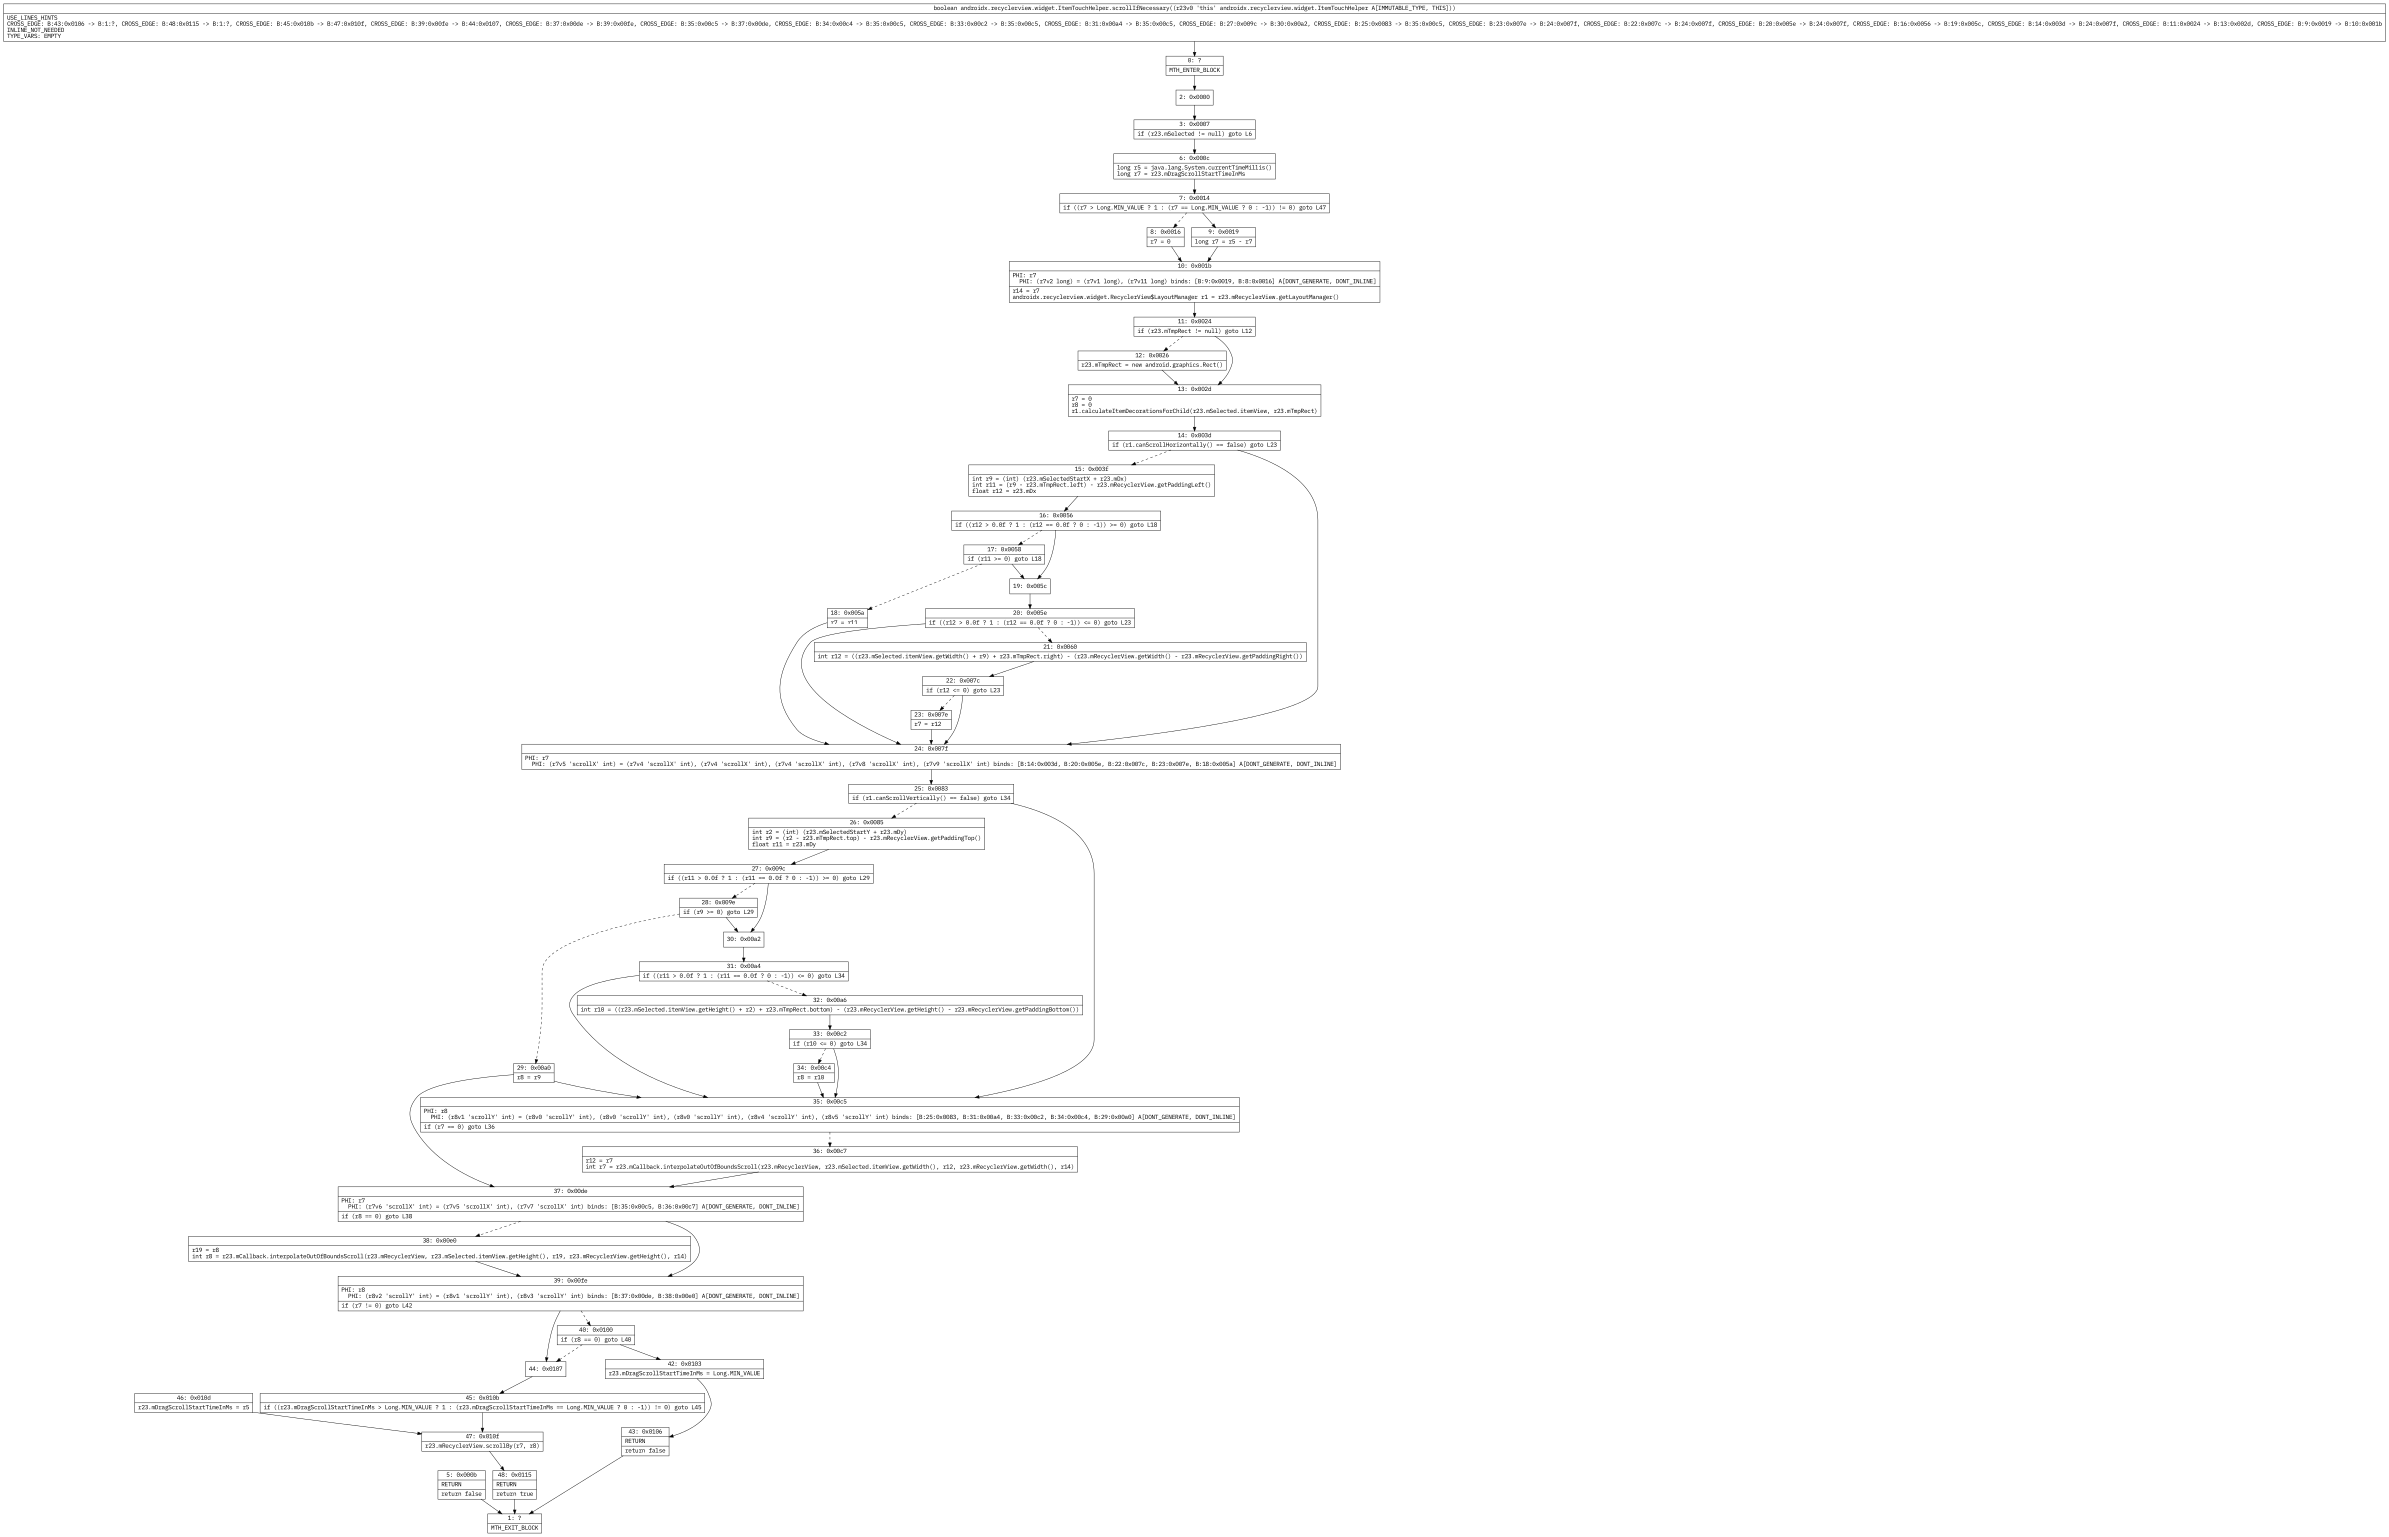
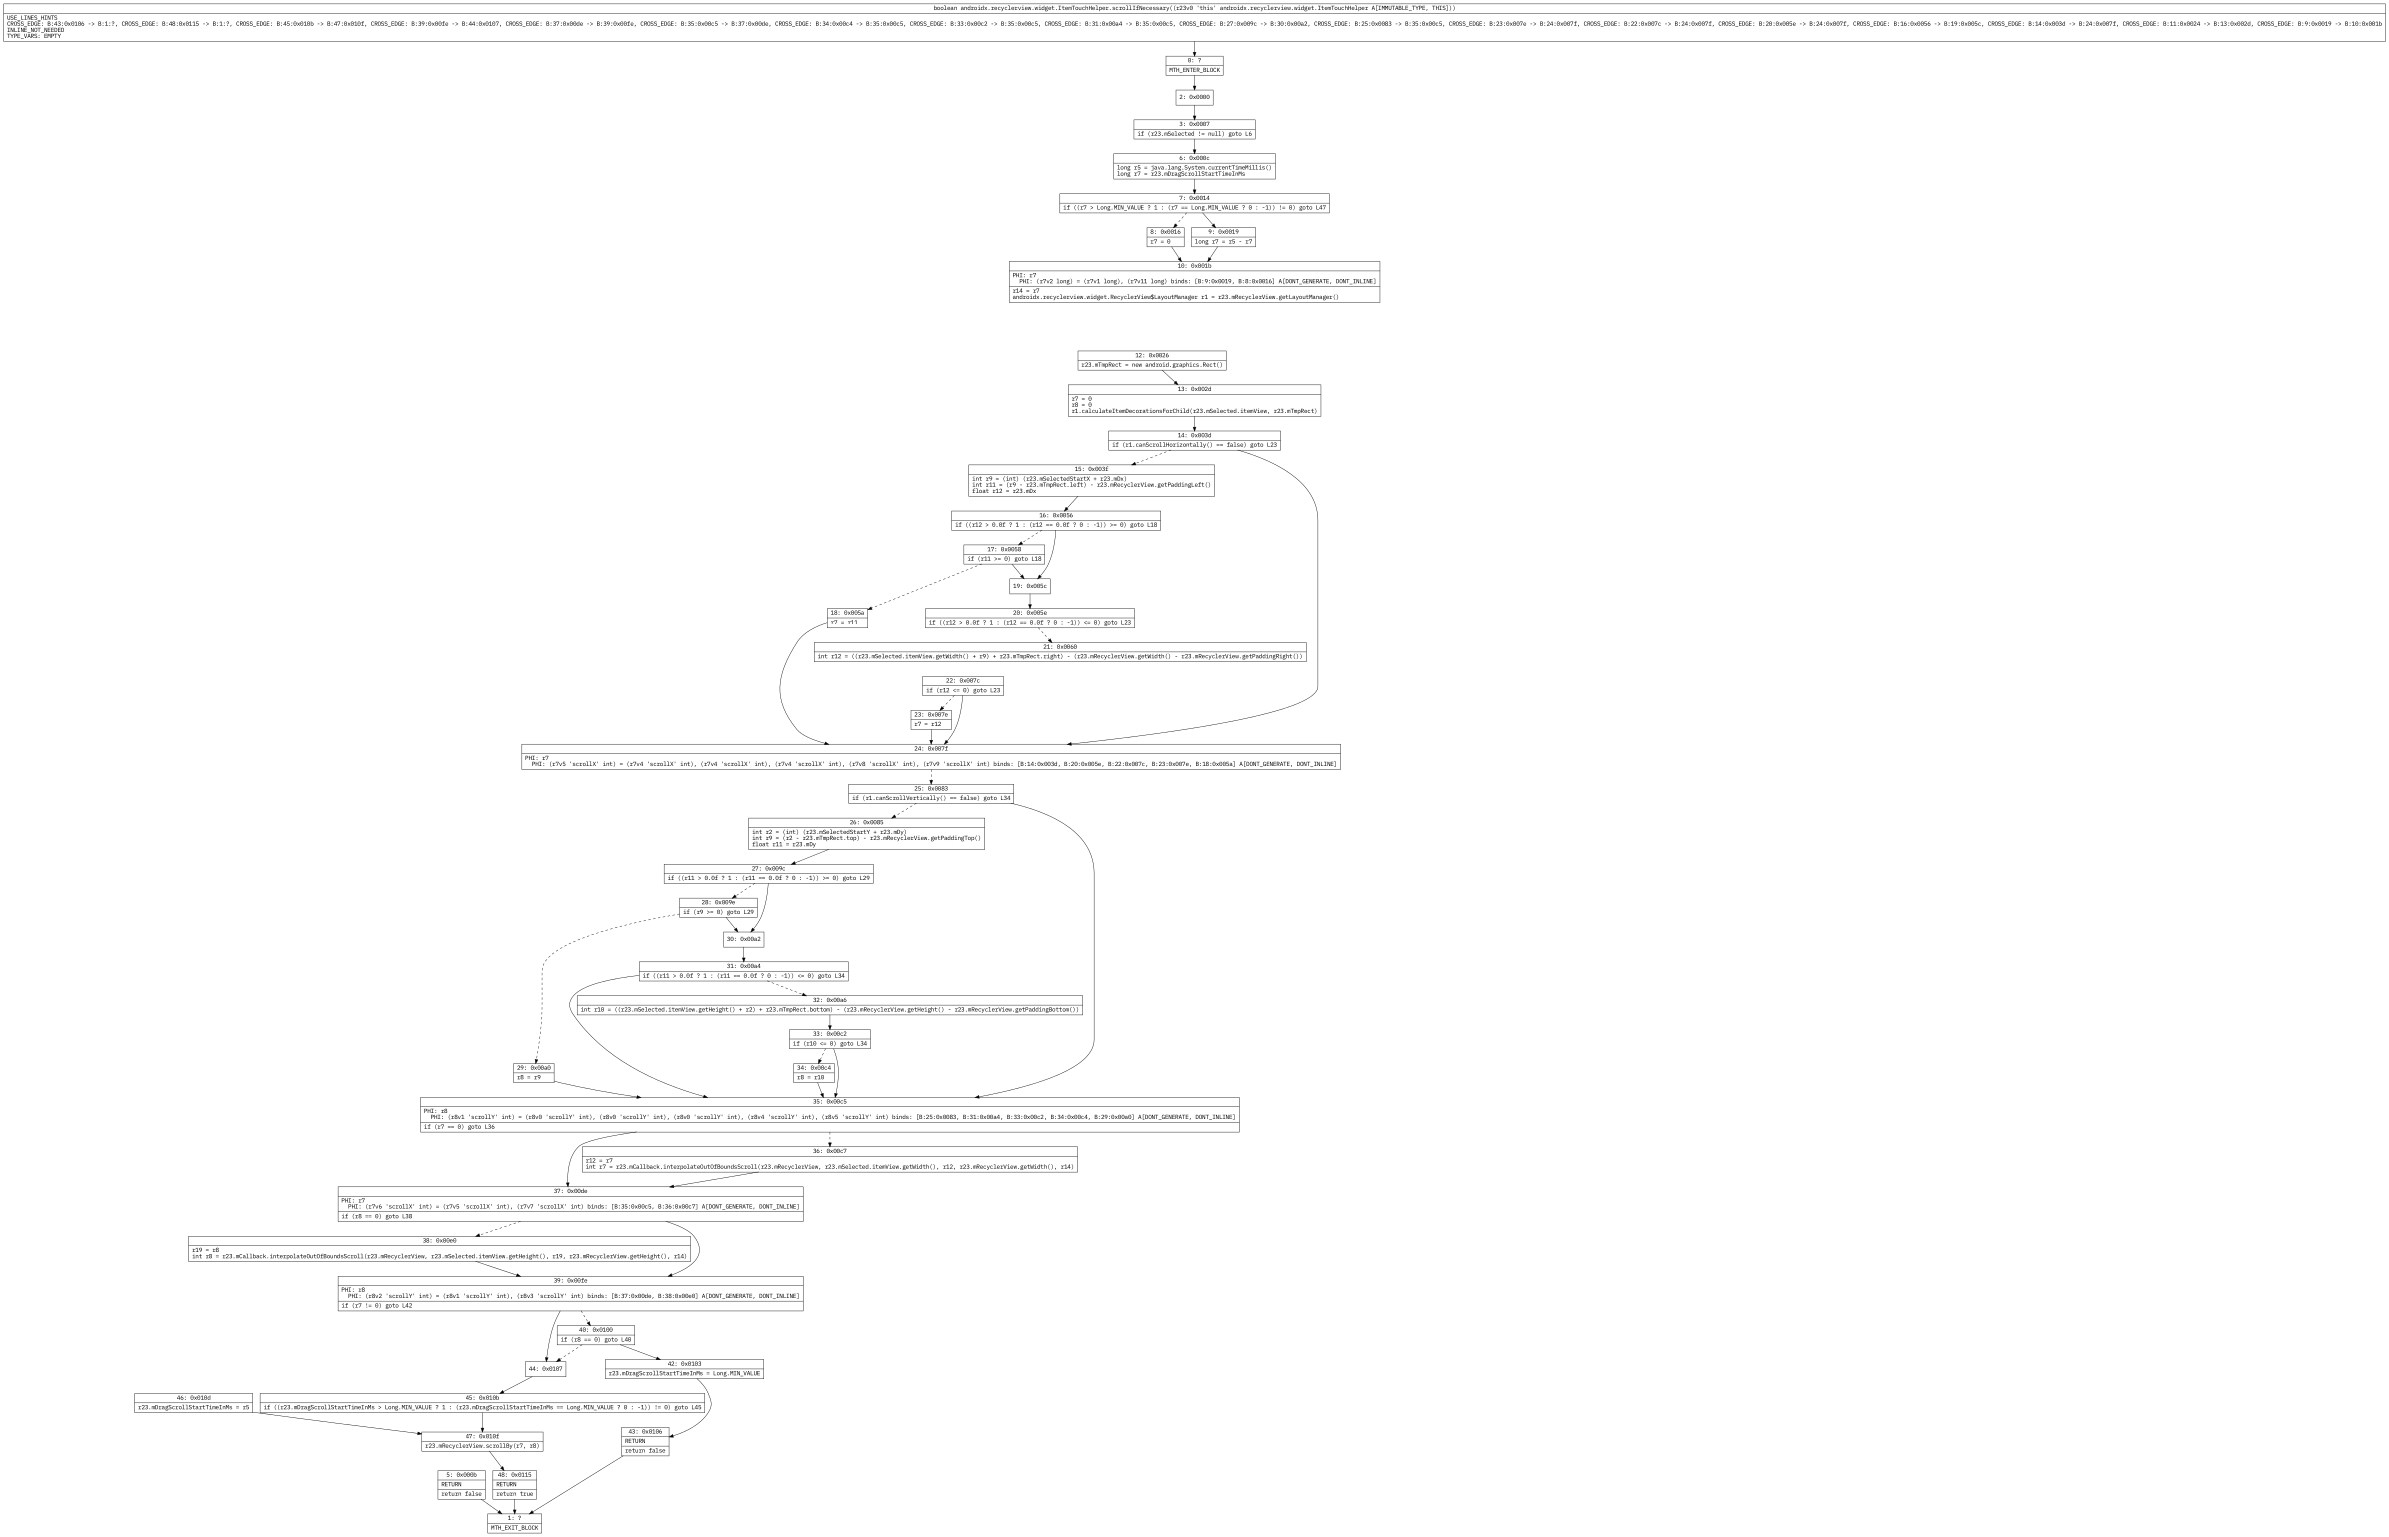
(1195, 327) -> none
(802, 658) -> none
(1014, 668) -> none
(931, 775) -> (931, 775)
(410, 1110) -> (588, 1142)
